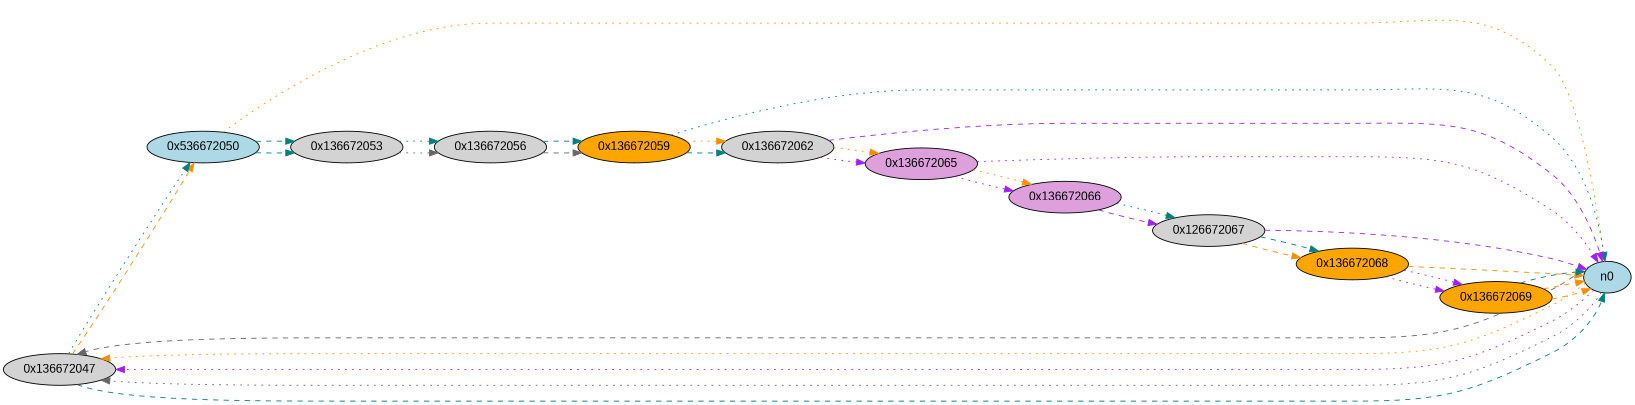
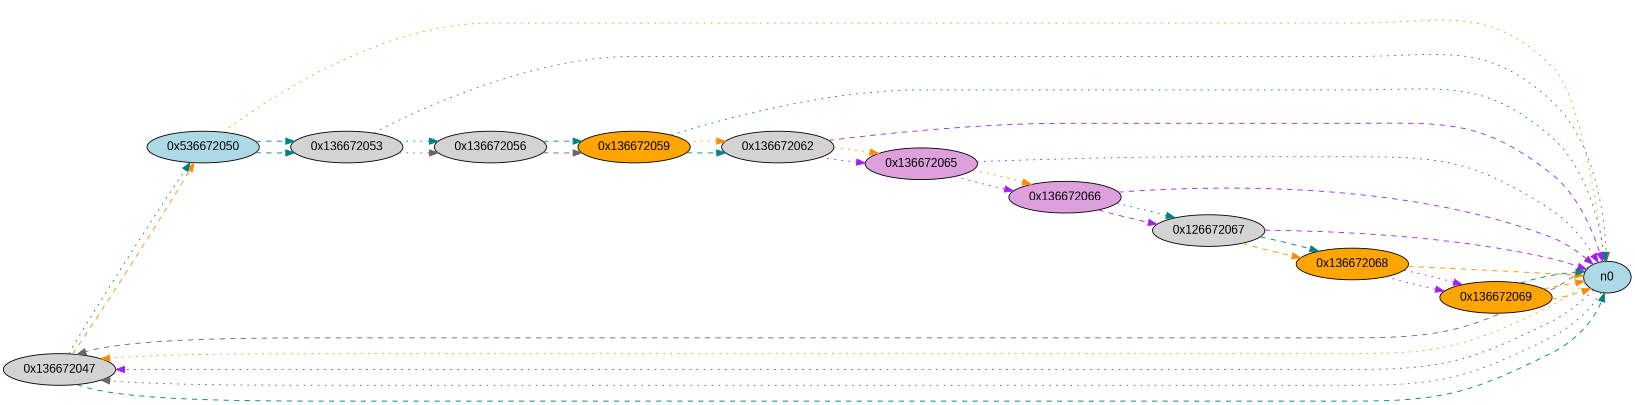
none -> (1045, 56)
none -> (1358, 195)
